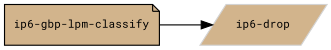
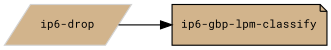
(180, 25) -> (139, 25)
